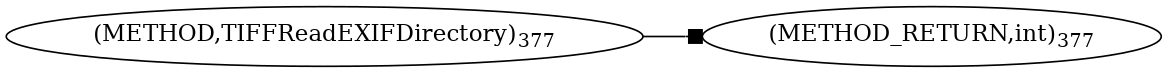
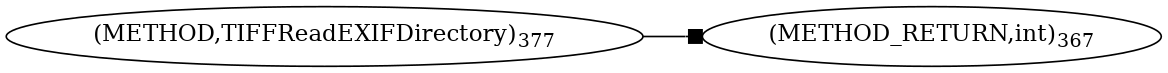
(1076, 34) -> (1076, 34)
